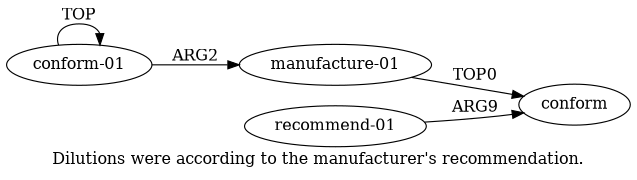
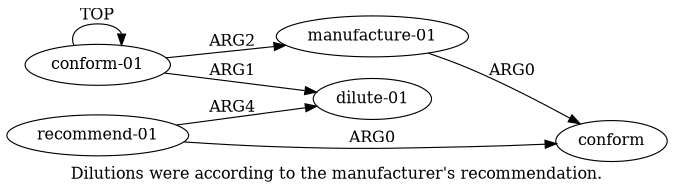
(475, 76) -> (512, 71)
none -> (372, 99)
(475, 107) -> (372, 138)
